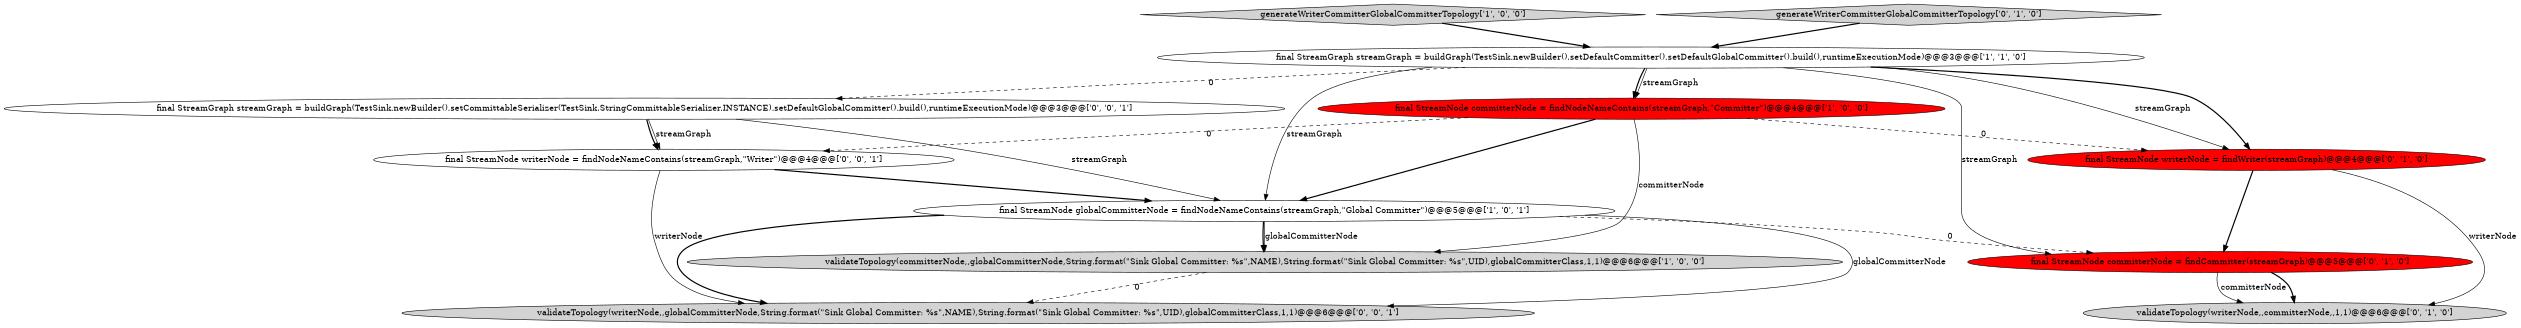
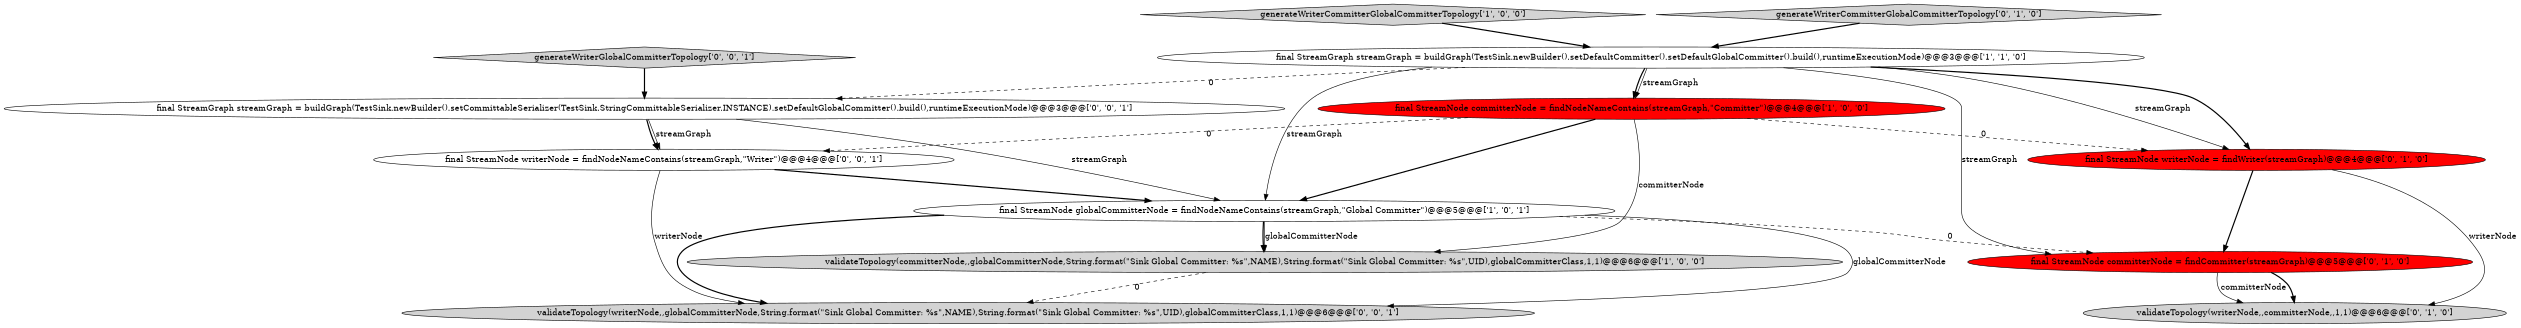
none -> (644, 58)
